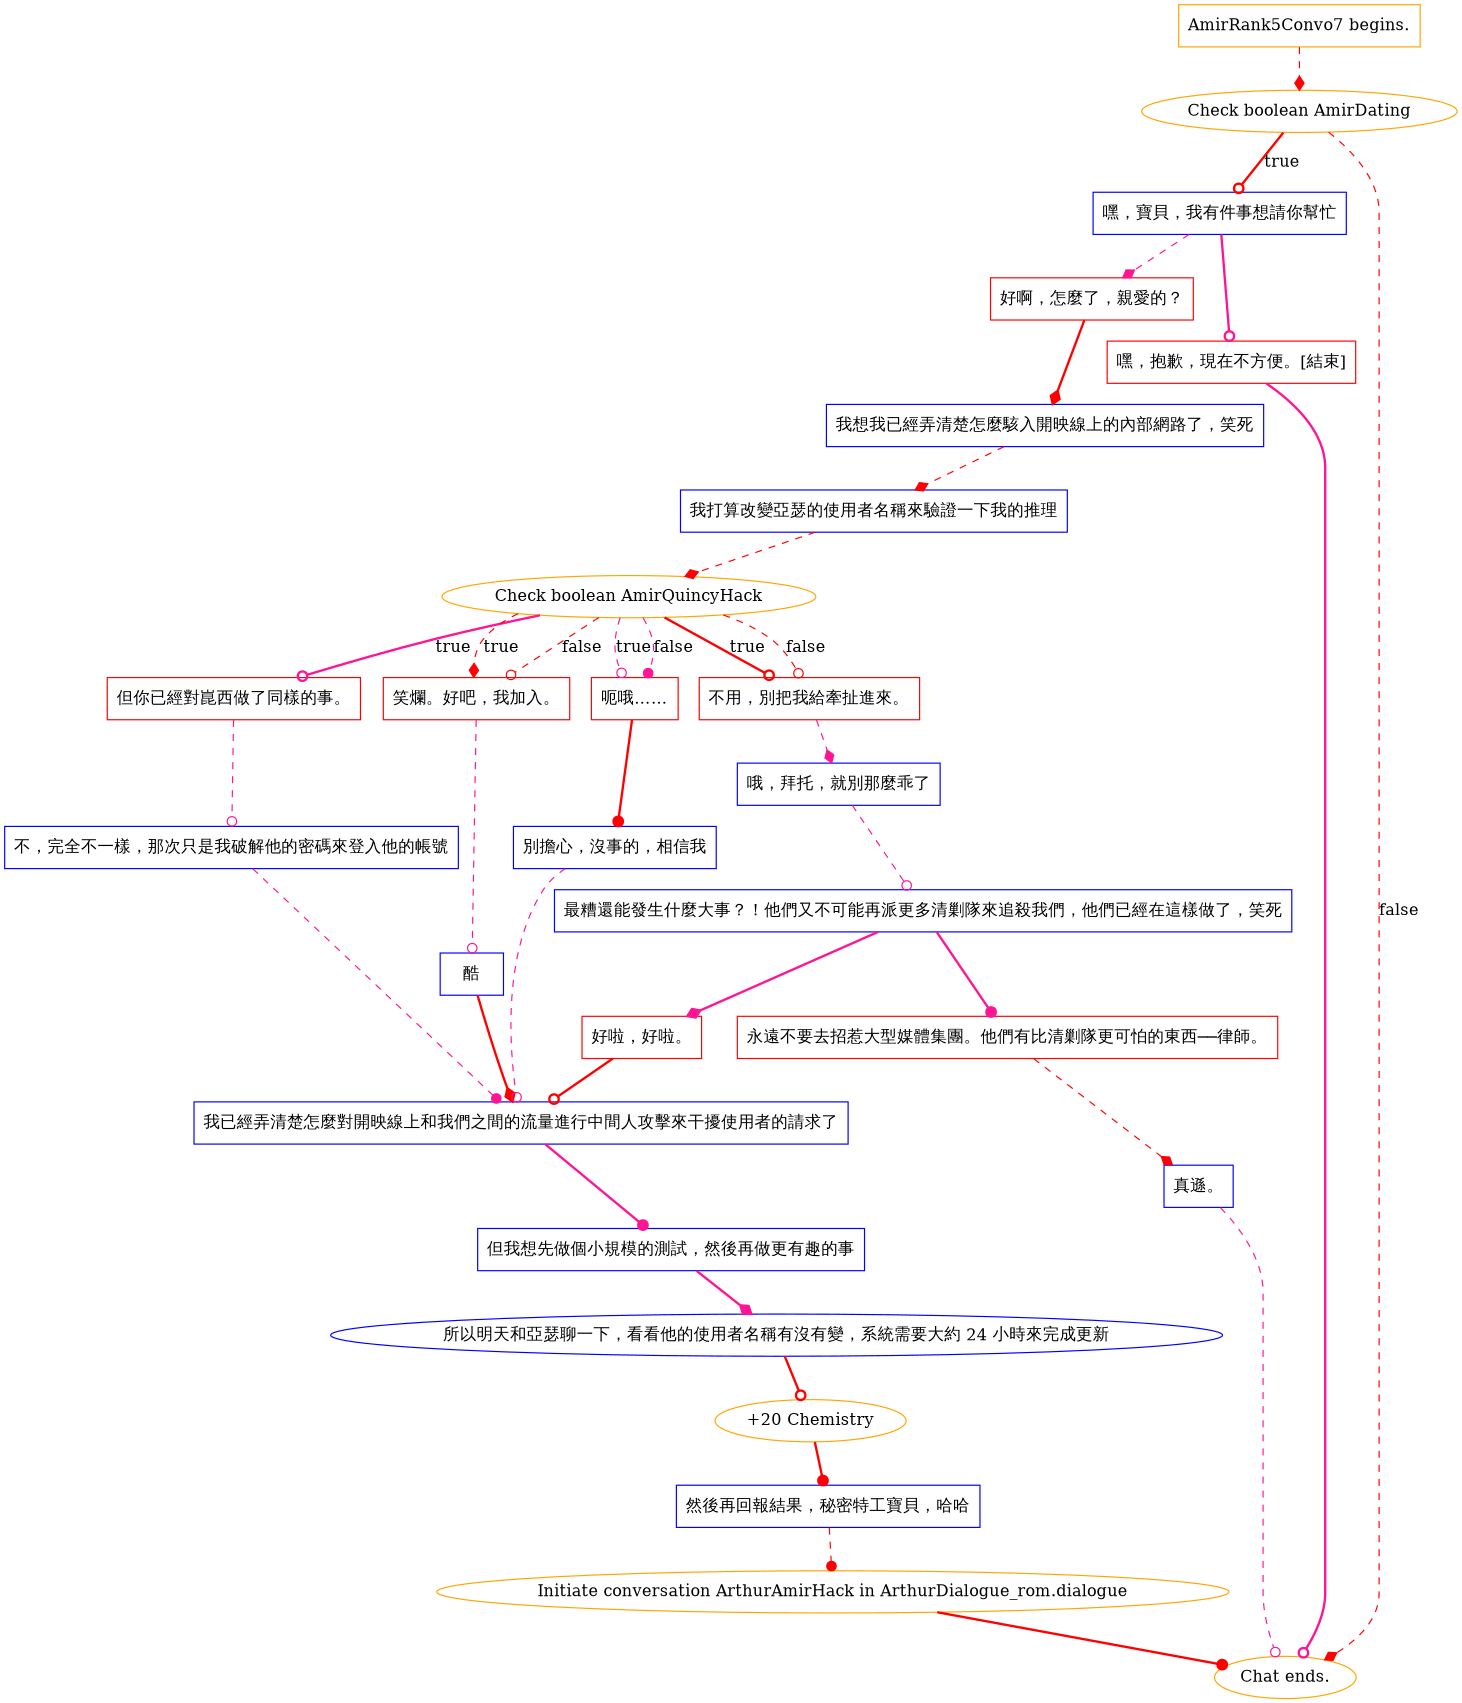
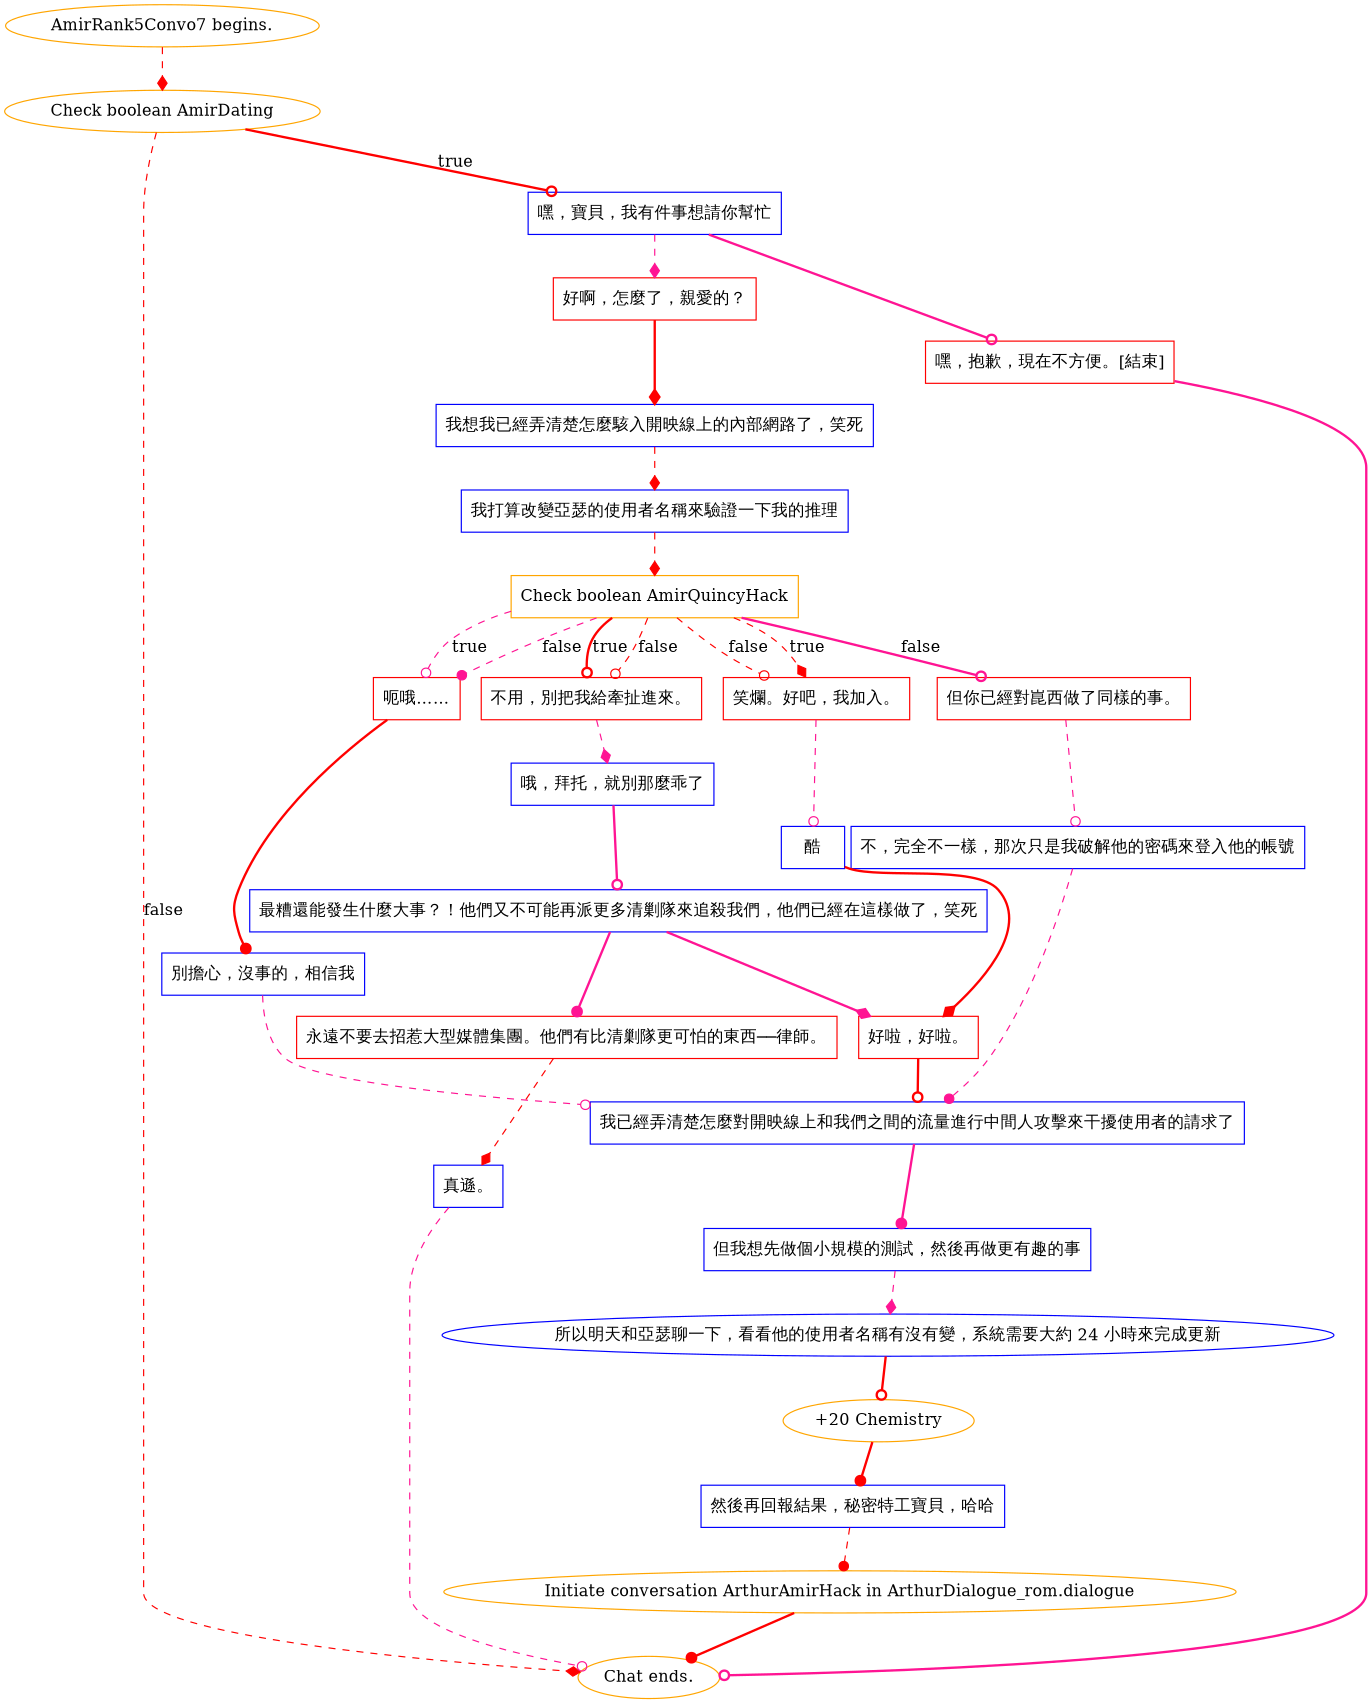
(1299, 26) -> (162, 26)
(629, 597) -> (655, 597)
(454, 648) -> (921, 648)
(878, 843) -> (615, 843)
(492, 1042) -> (990, 884)
(718, 1288) -> (893, 1285)
